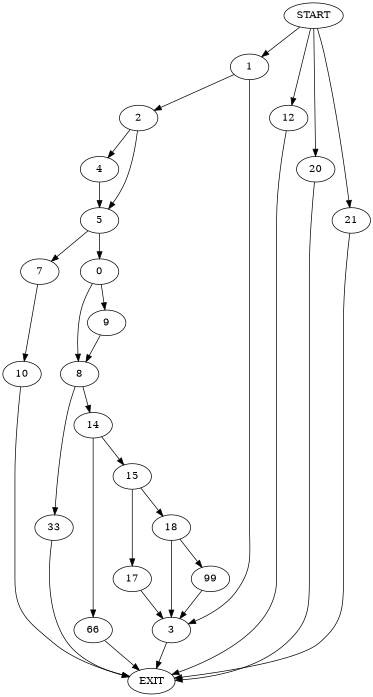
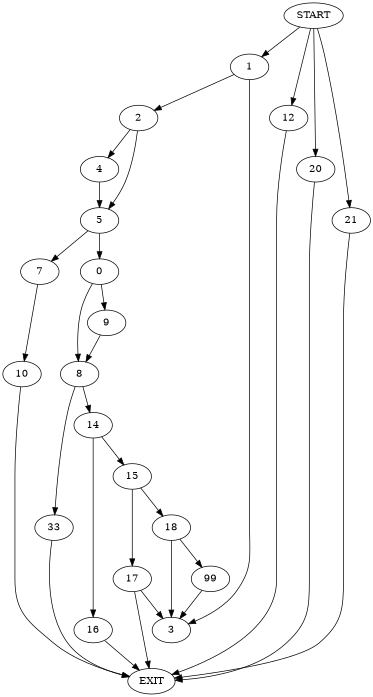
(93, 630) -> (93, 630)
(163, 652) -> (141, 626)
